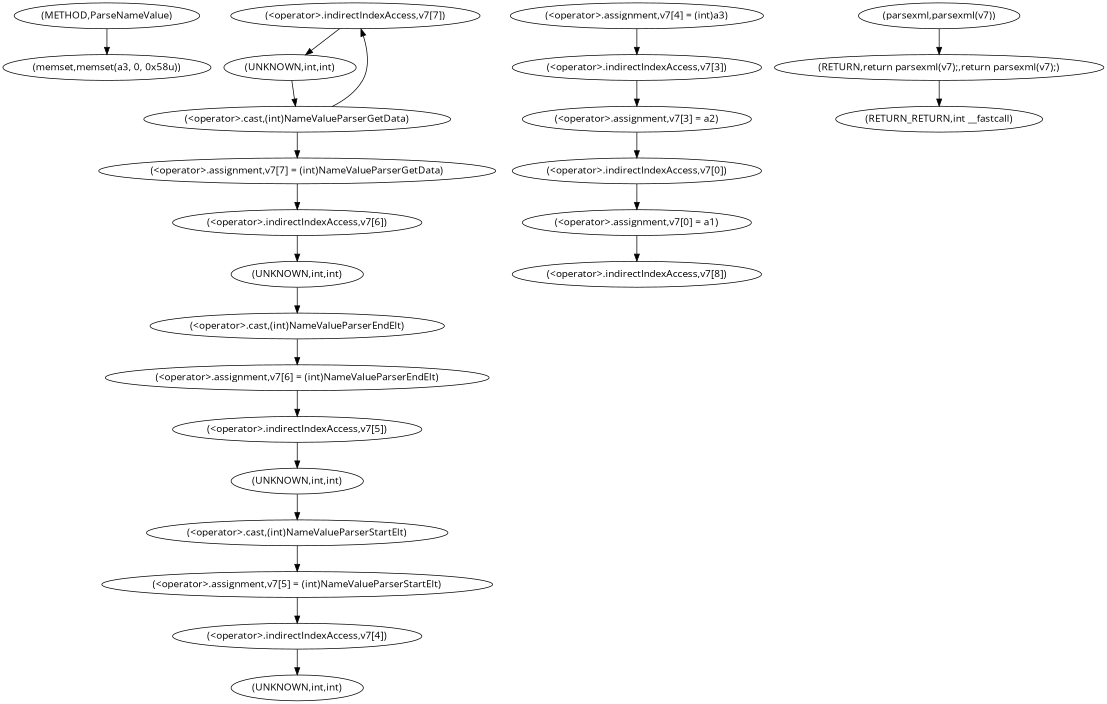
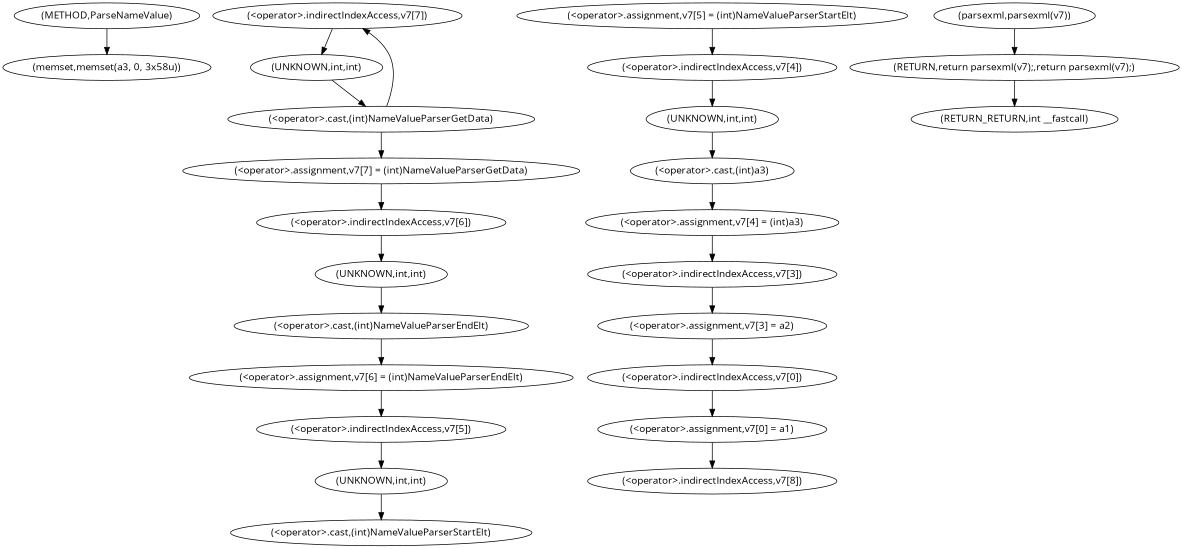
(107, 67) -> (107, 67)
none -> (712, 171)
(297, 555) -> none
